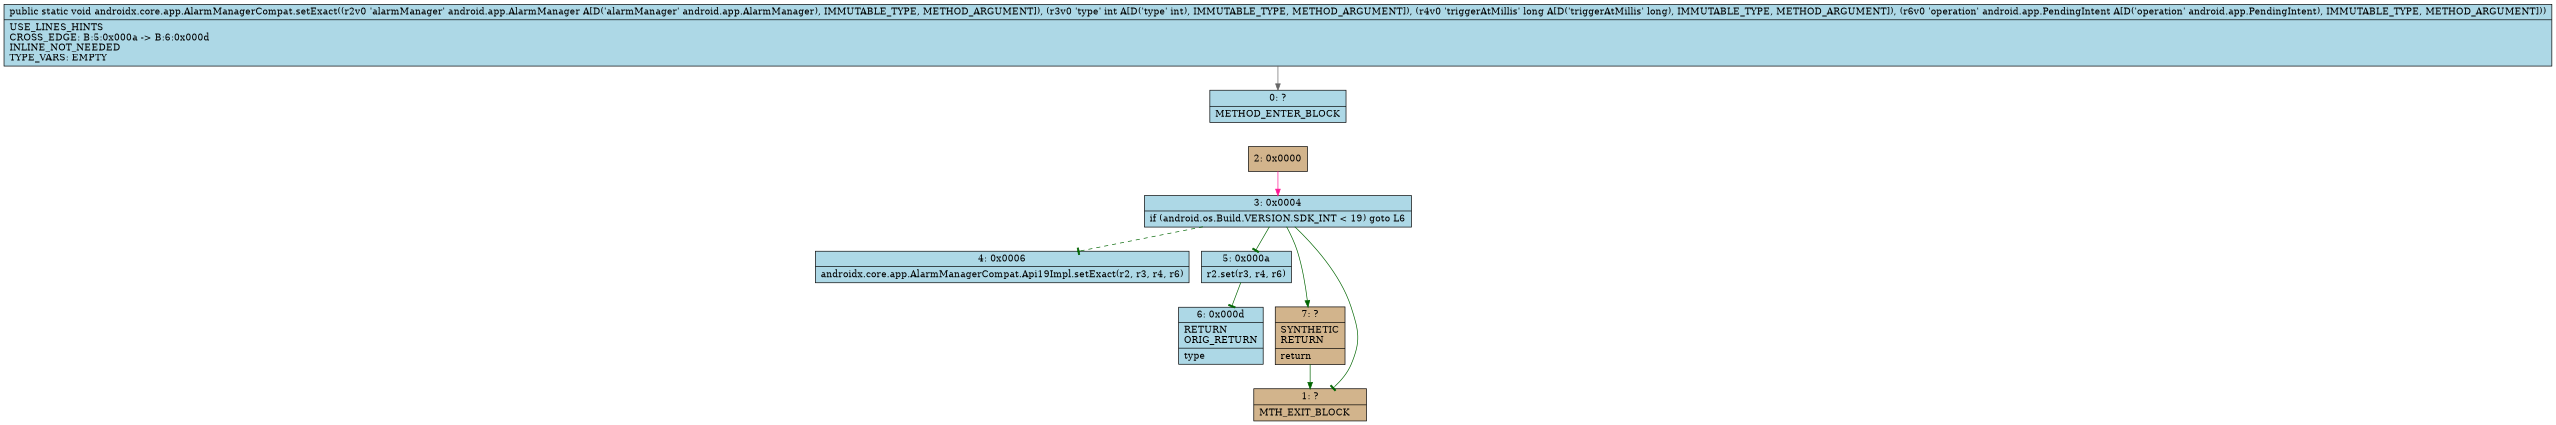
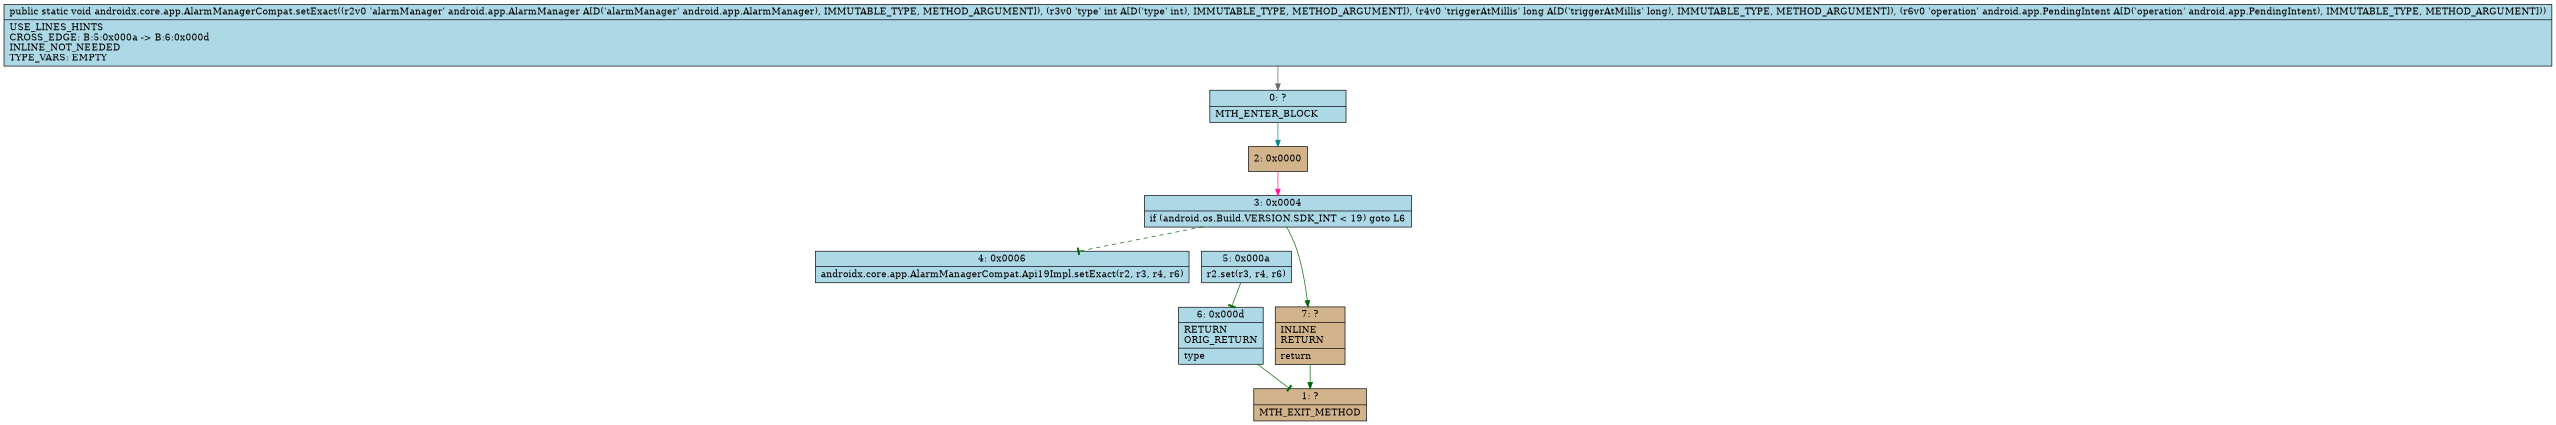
(1278, 114) -> (1267, 114)
none -> (1278, 131)
(1263, 238) -> none
(1349, 301) -> (1272, 375)
(1310, 330) -> (1299, 330)
(1305, 413) -> (1310, 413)
